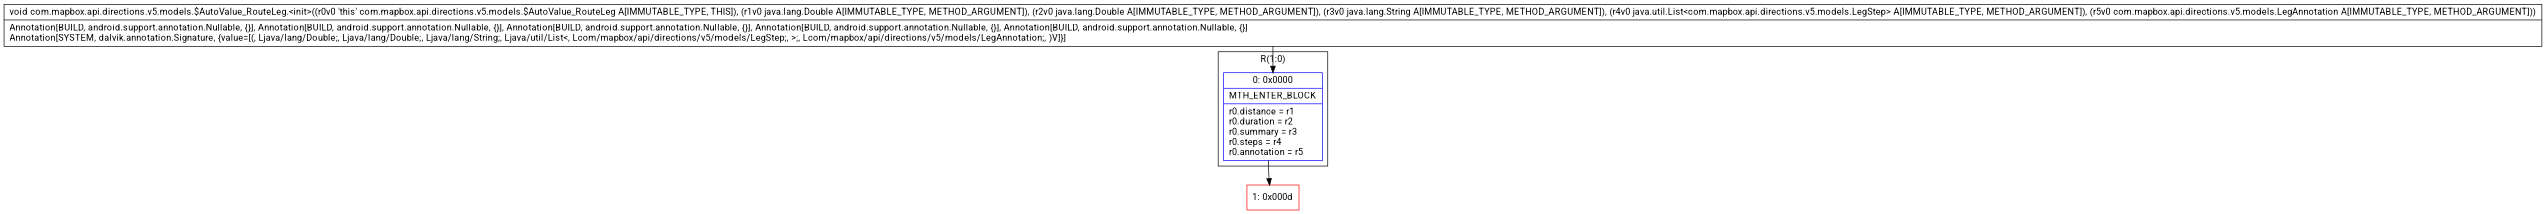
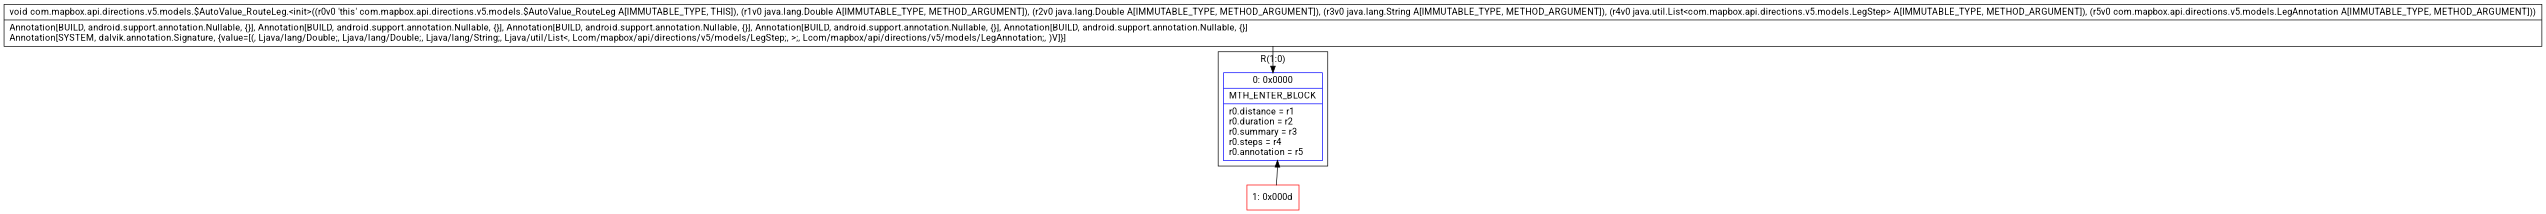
(1269, 170) -> (1277, 176)
